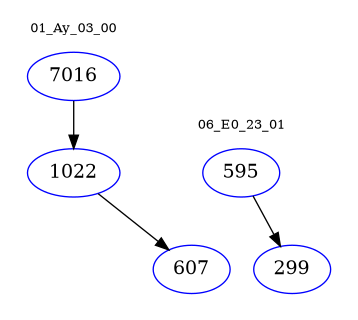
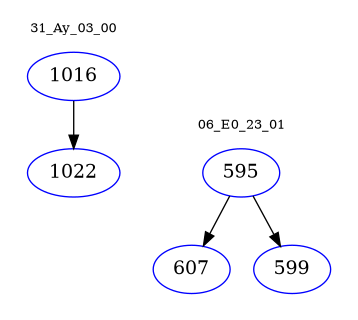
(74, 29) -> (74, 29)
(74, 76) -> (74, 76)
(128, 218) -> (220, 215)
(292, 269) -> (292, 269)
